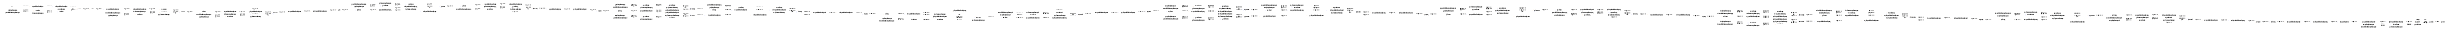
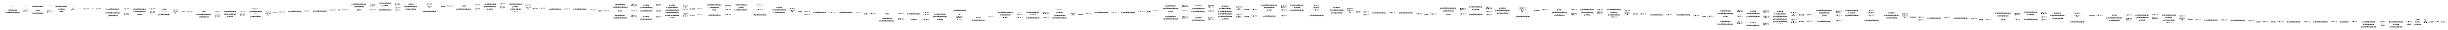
none -> (741, 5)
